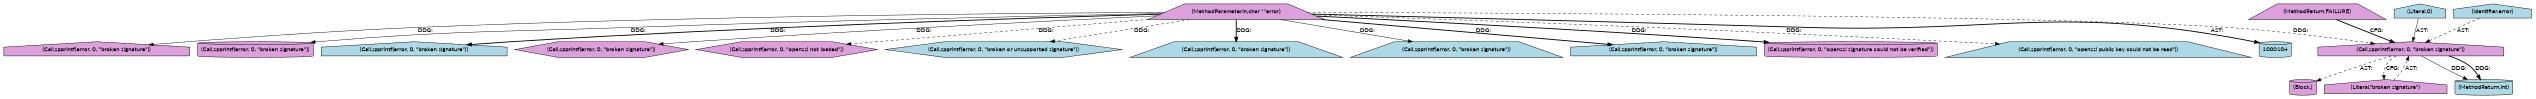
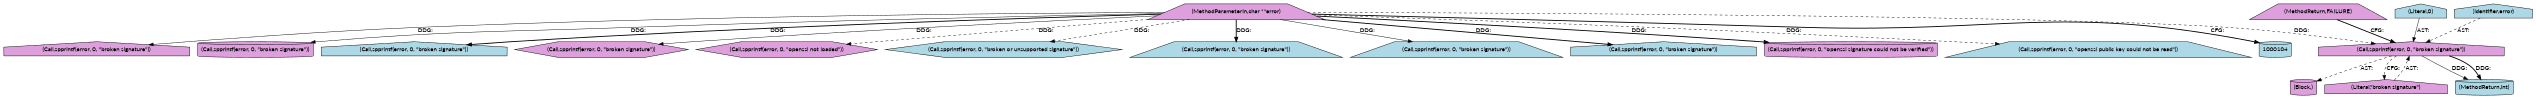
(2218, 31) -> (2218, 31)
